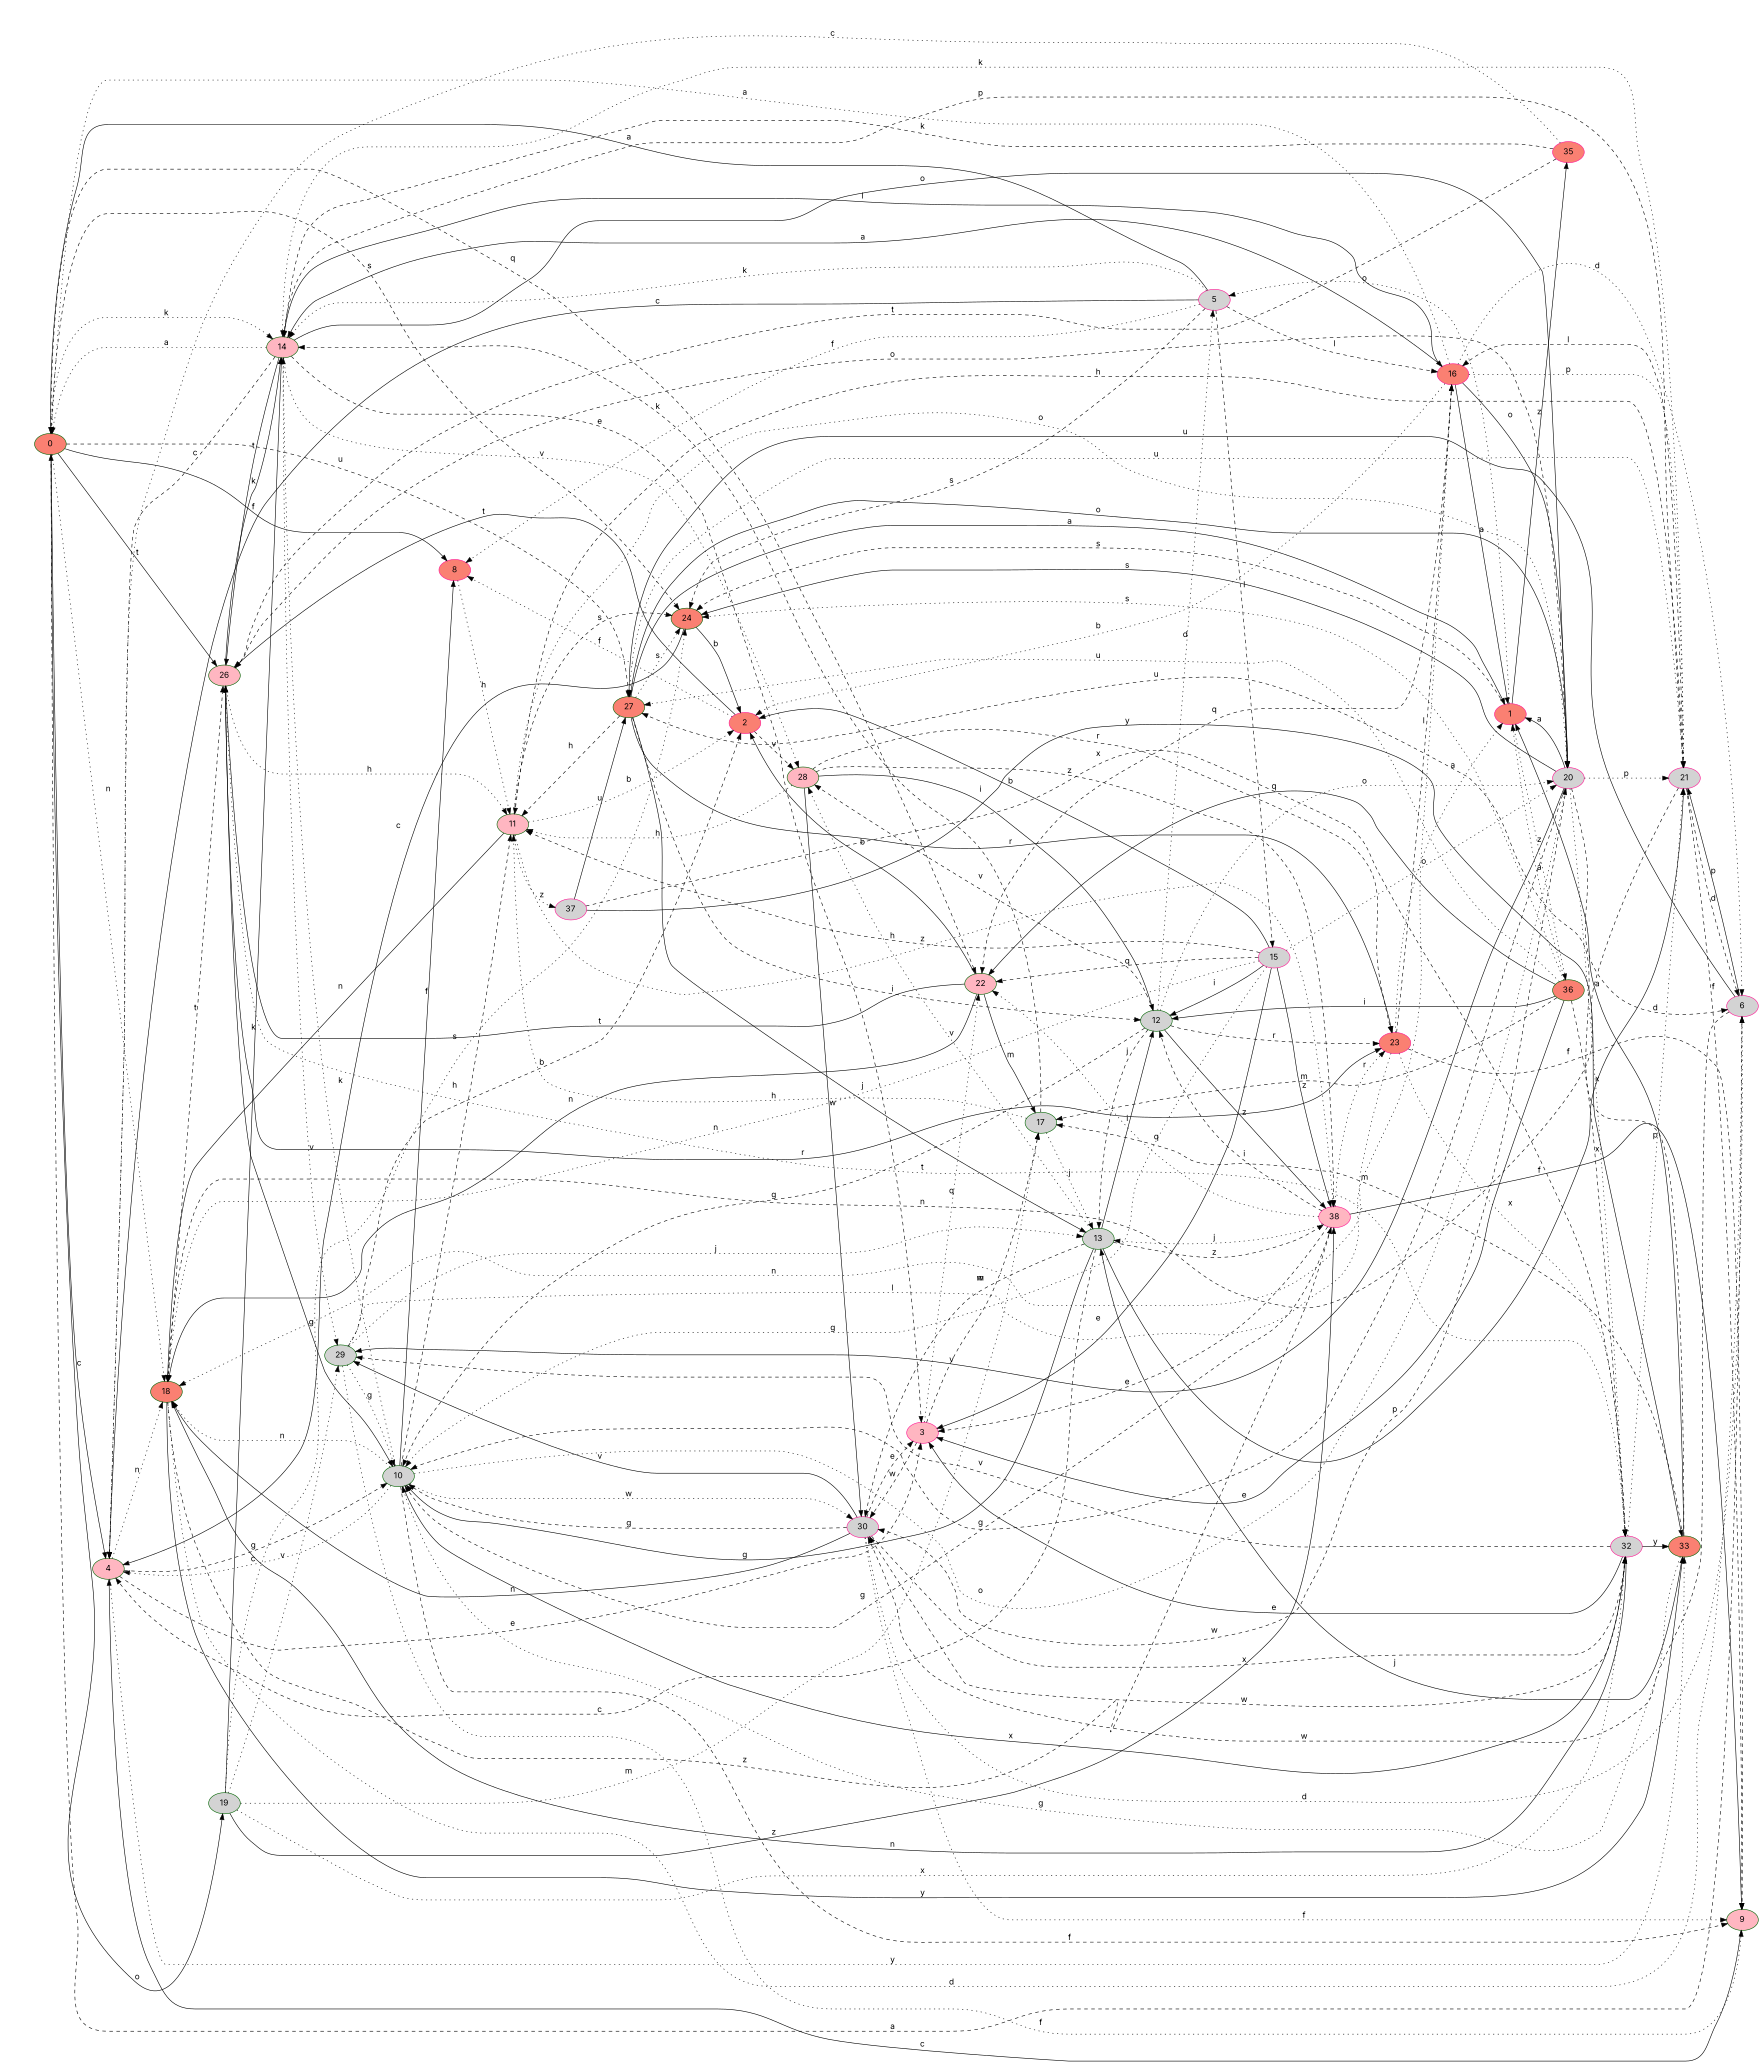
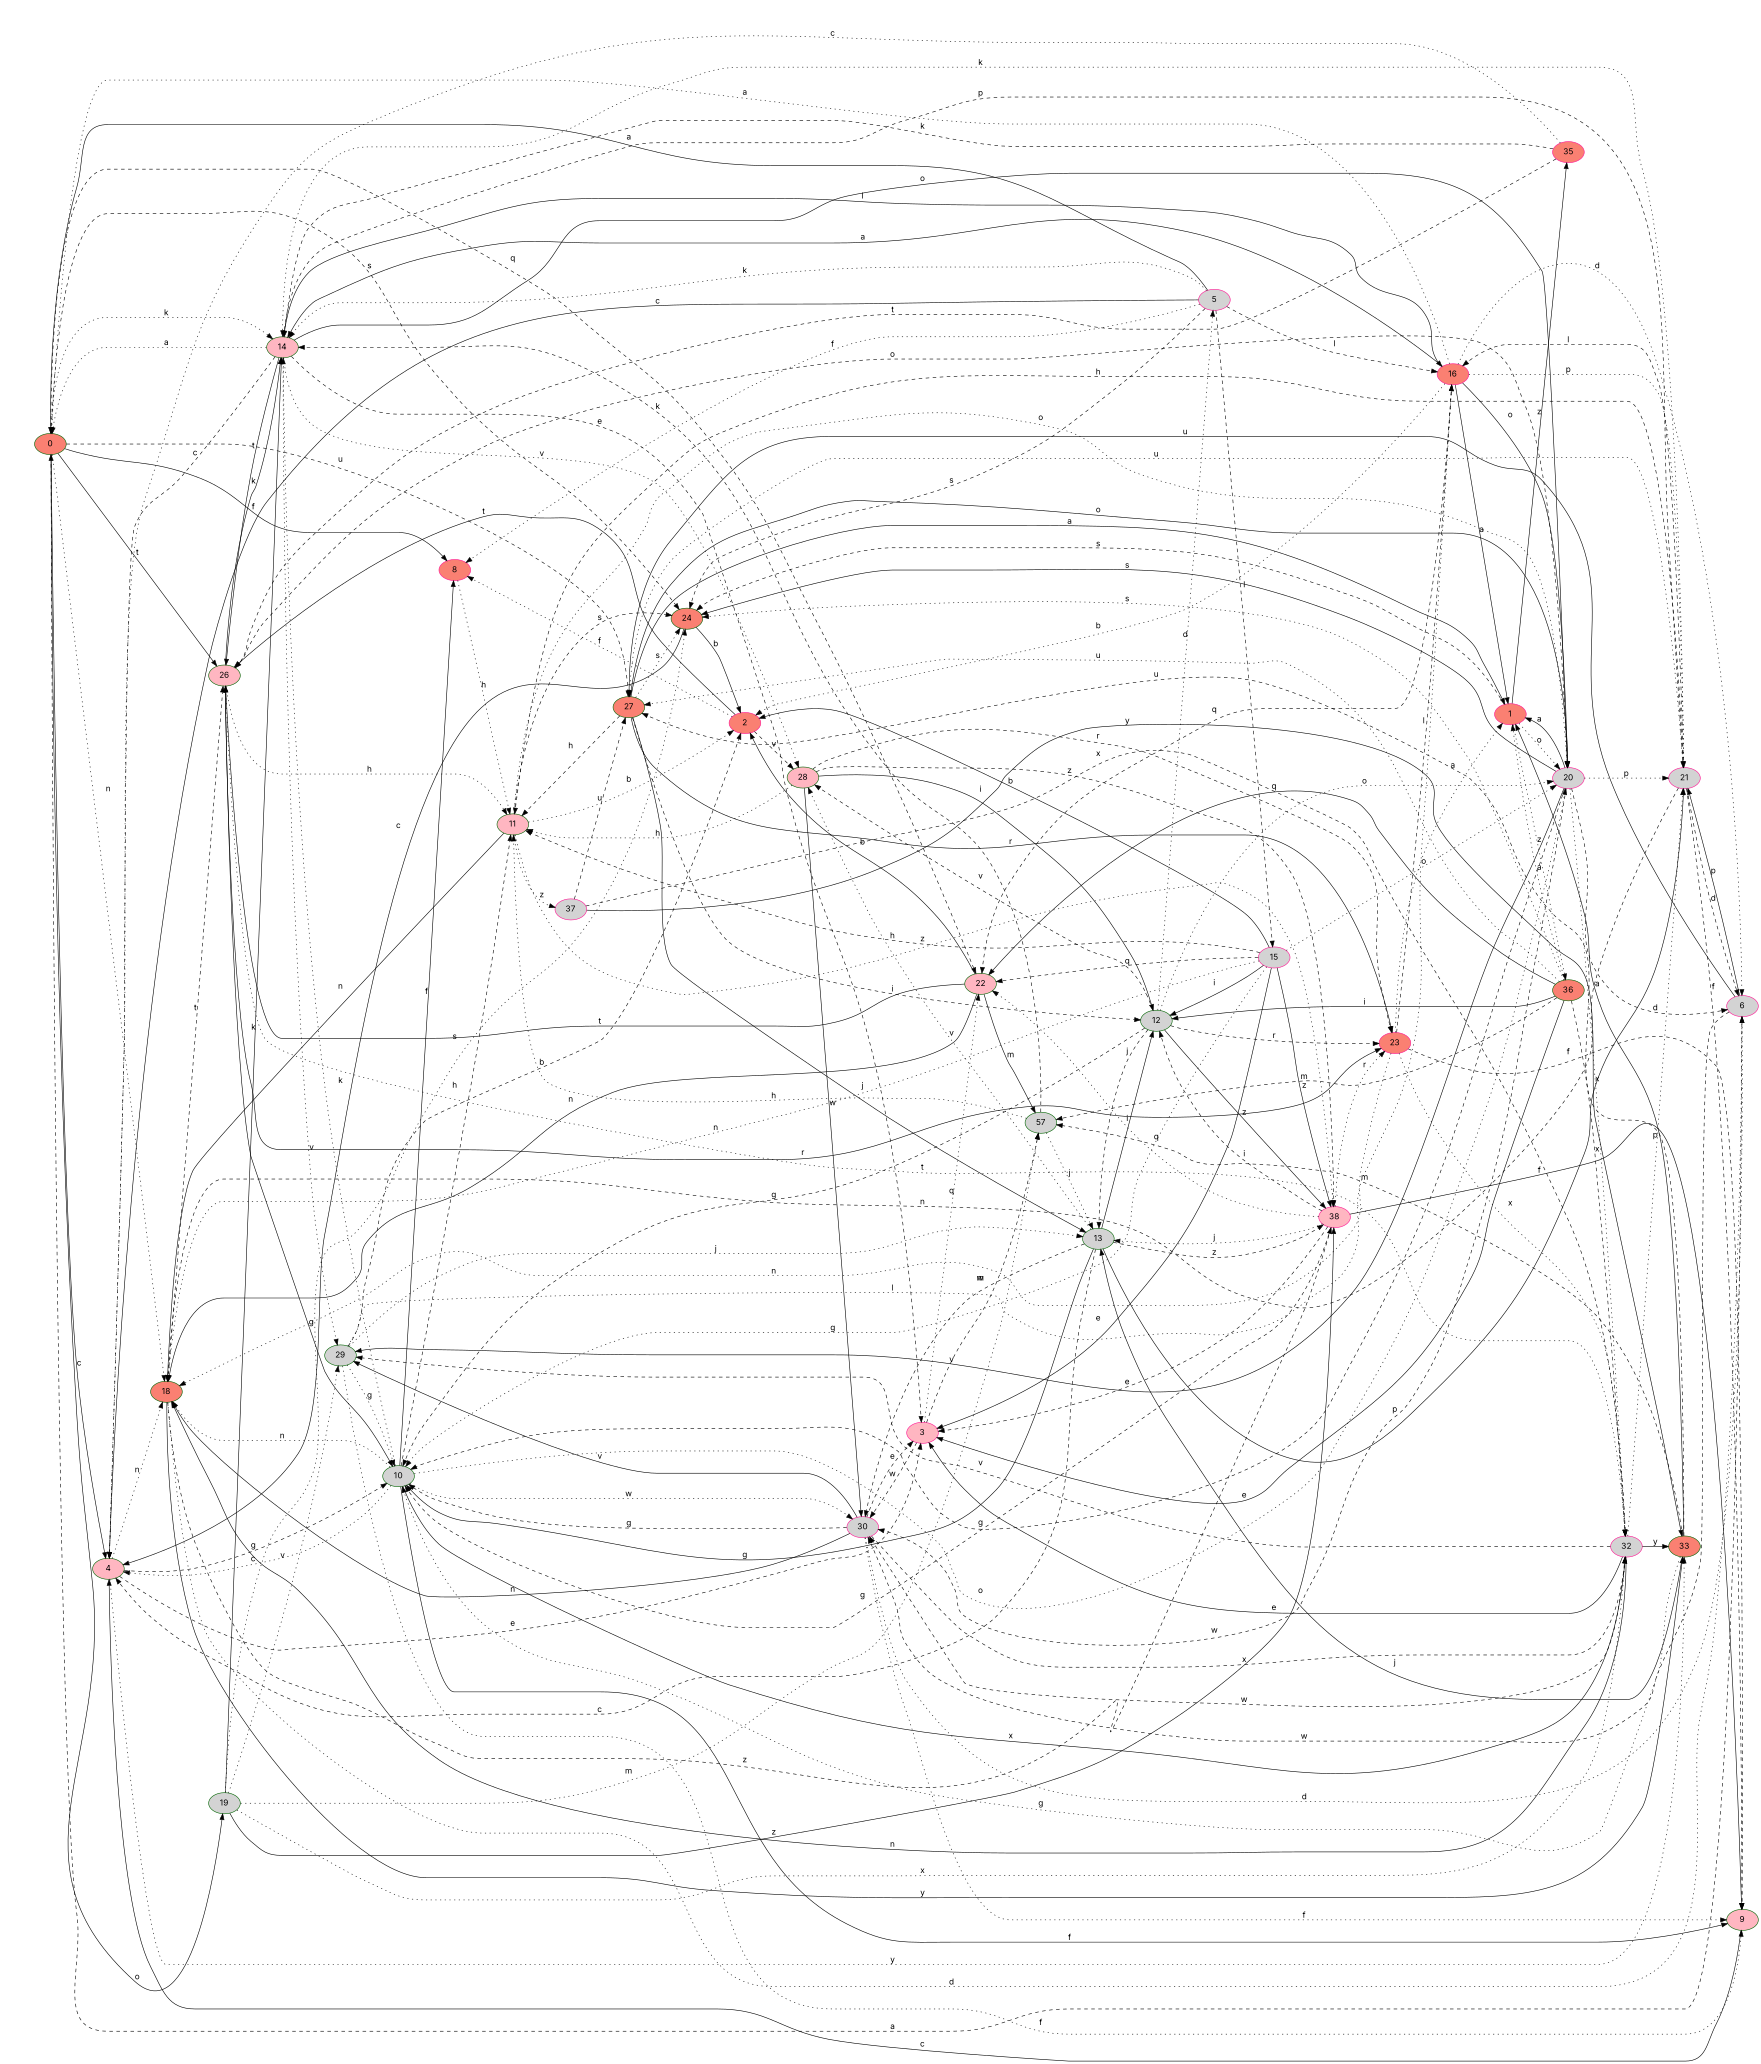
(1482, 412) -> (1538, 744)
(599, 811) -> (599, 811)
(1041, 1123) -> (1041, 1123)
(925, 1942) -> (925, 1942)
